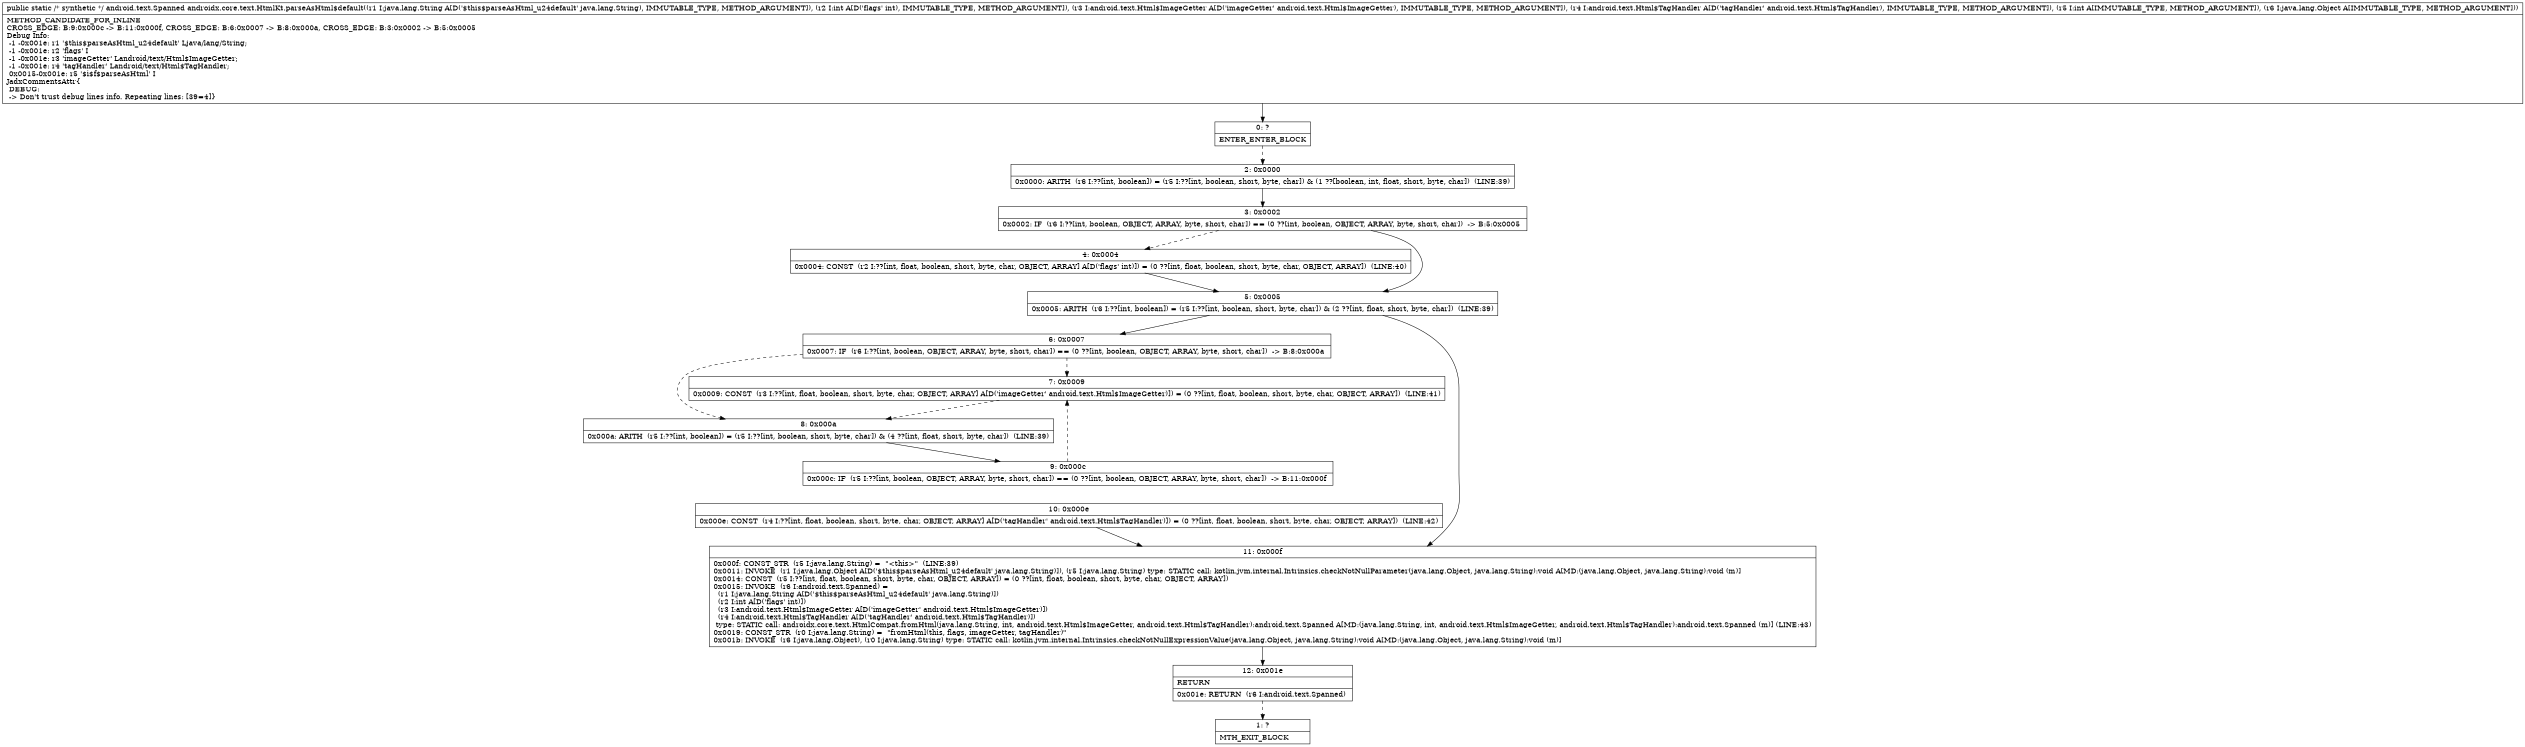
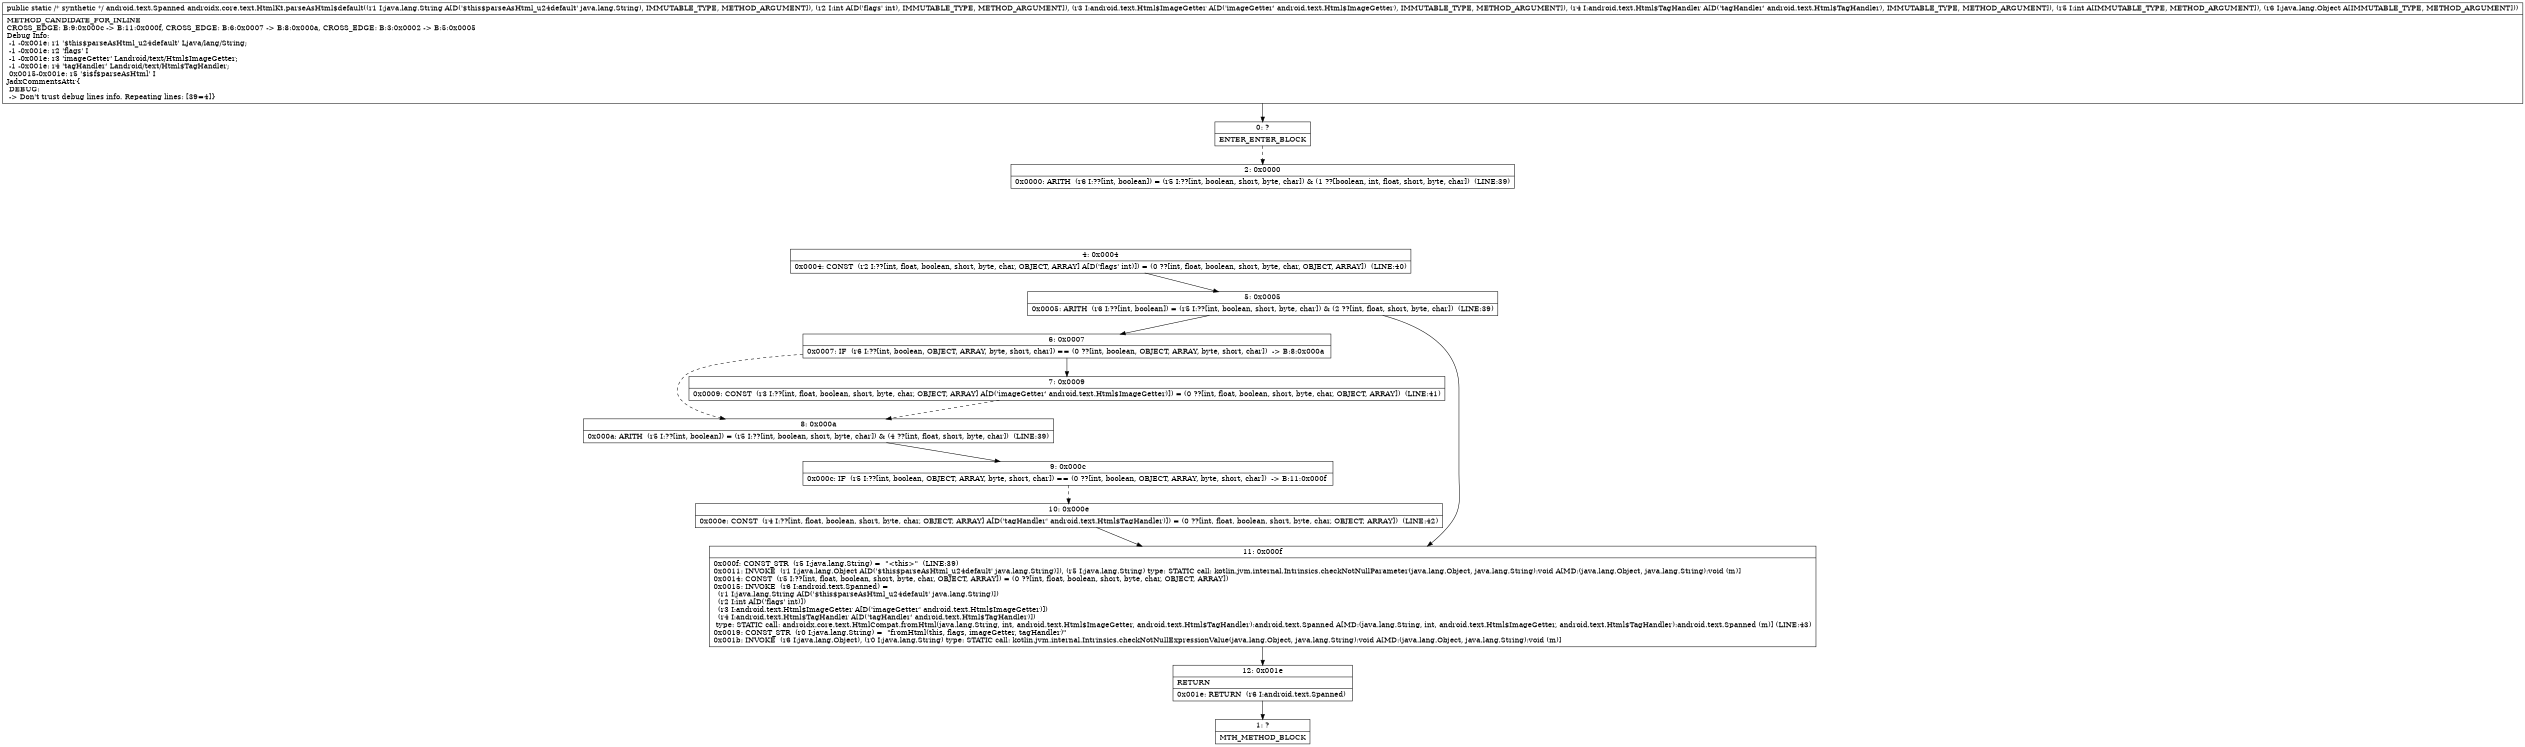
(1263, 219) -> none
(1067, 365) -> (1067, 365)
(1067, 434) -> (1068, 492)
(1263, 708) -> (1263, 708)
(1254, 738) -> (1263, 738)
